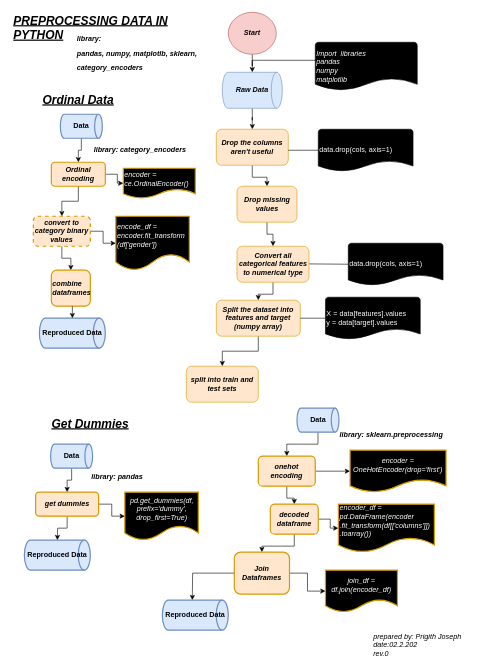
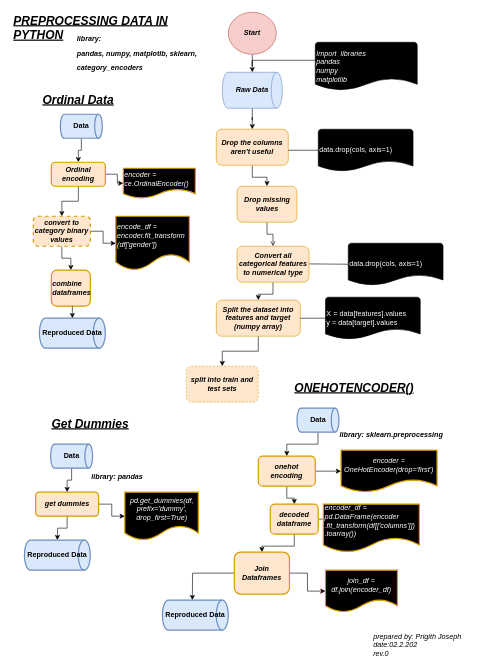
(141, 147) -> none
(273, 240) -> (273, 242)
(222, 384) -> (222, 384)
none -> (354, 387)
(398, 471) -> (389, 471)
(386, 528) -> (371, 528)
